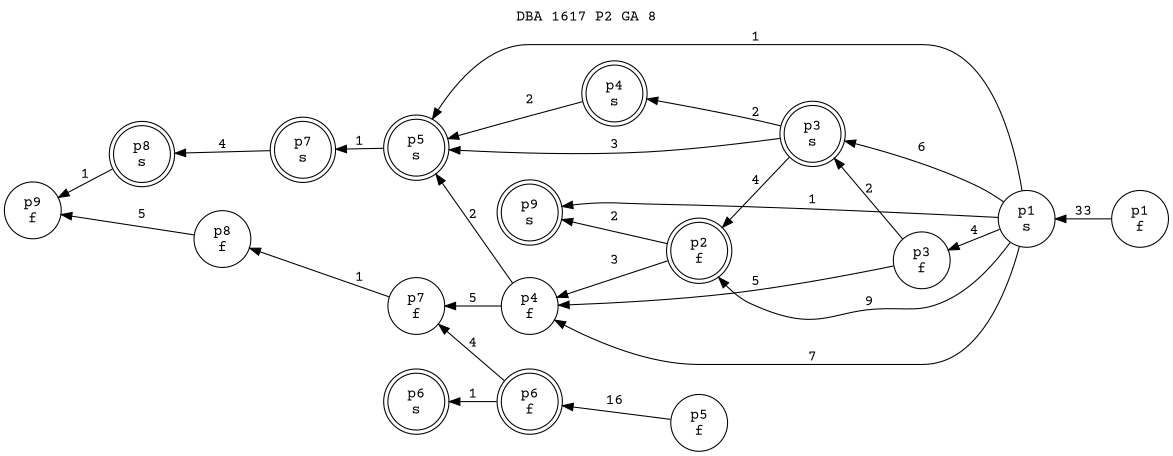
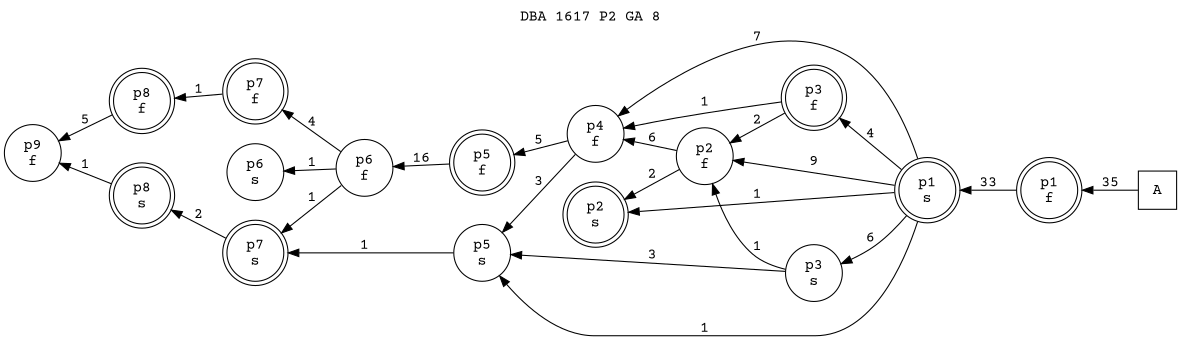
(614, 94) -> none
(813, 134) -> (814, 273)
(222, 144) -> (199, 214)
(416, 148) -> (482, 253)
(756, 180) -> (757, 246)
none -> (1157, 190)
(872, 203) -> (762, 125)
none -> (316, 206)
(530, 212) -> (596, 215)
(473, 214) -> (539, 181)
(1027, 219) -> (927, 190)
(1140, 219) -> (1049, 190)
(222, 239) -> (142, 101)
(699, 251) -> (705, 156)
(614, 260) -> (652, 138)
(922, 260) -> (814, 98)
(756, 281) -> (705, 101)
(416, 306) -> (255, 91)
(479, 306) -> (546, 146)
(416, 402) -> (255, 172)
(530, 402) -> (365, 168)
(699, 423) -> (482, 163)
